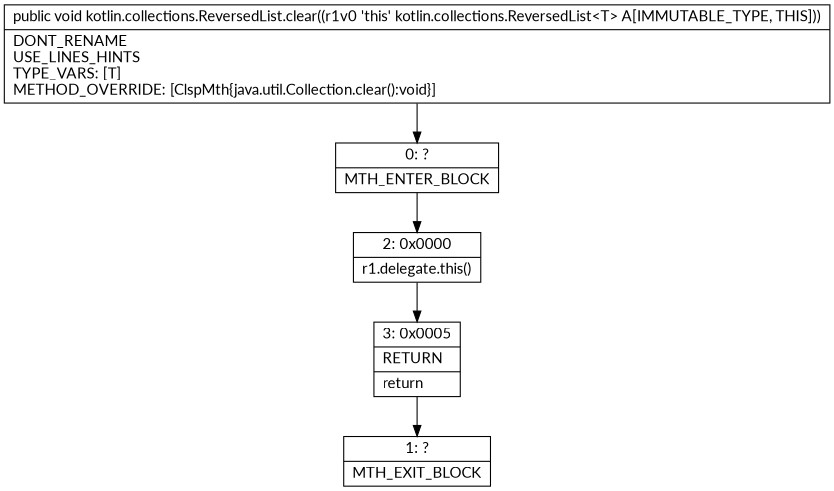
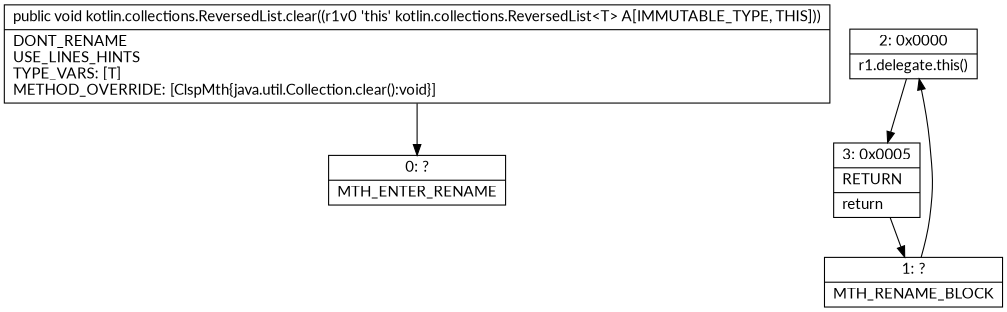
(417, 180) -> (417, 192)
(417, 207) -> (932, 174)
(417, 473) -> (914, 294)
